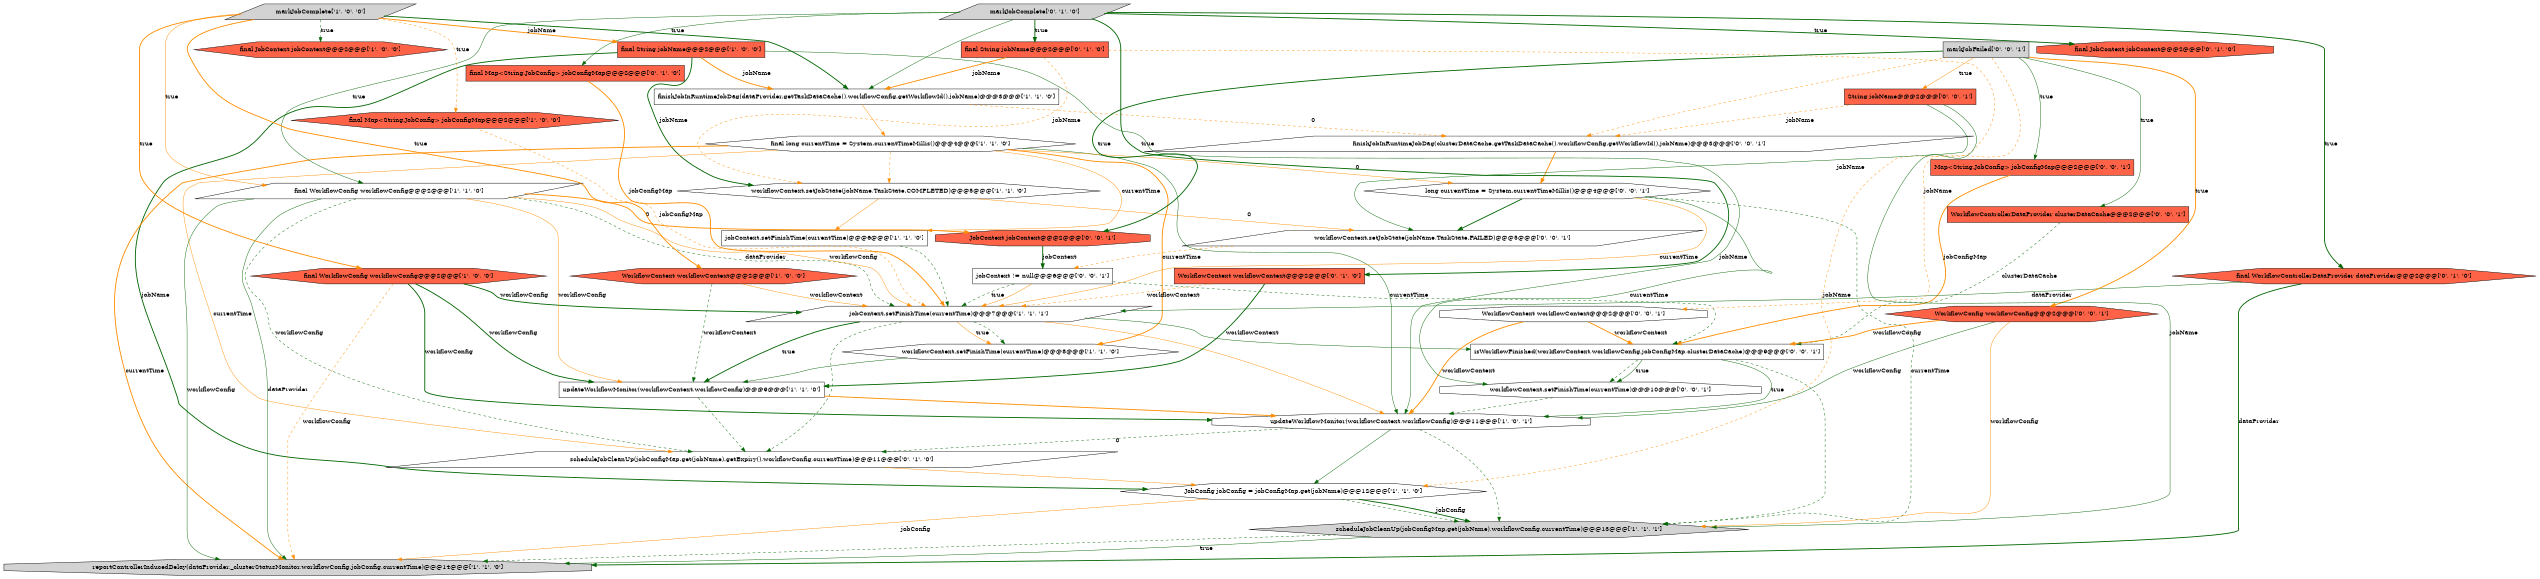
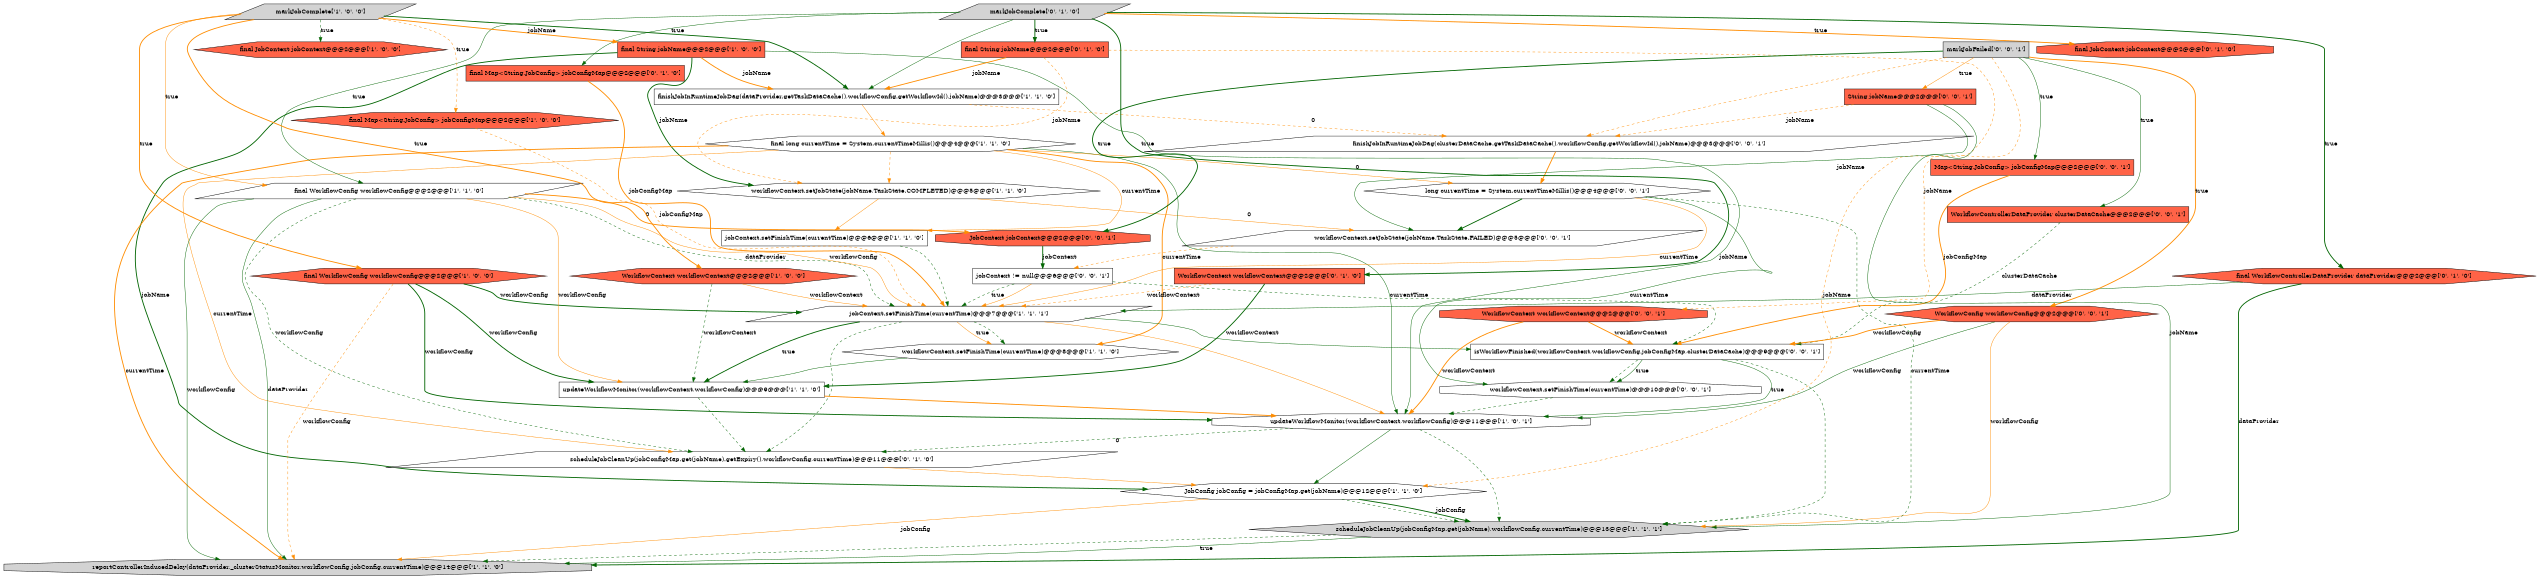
(1587, 26) -> (1587, 26)
(1573, 314) -> (1573, 314)
